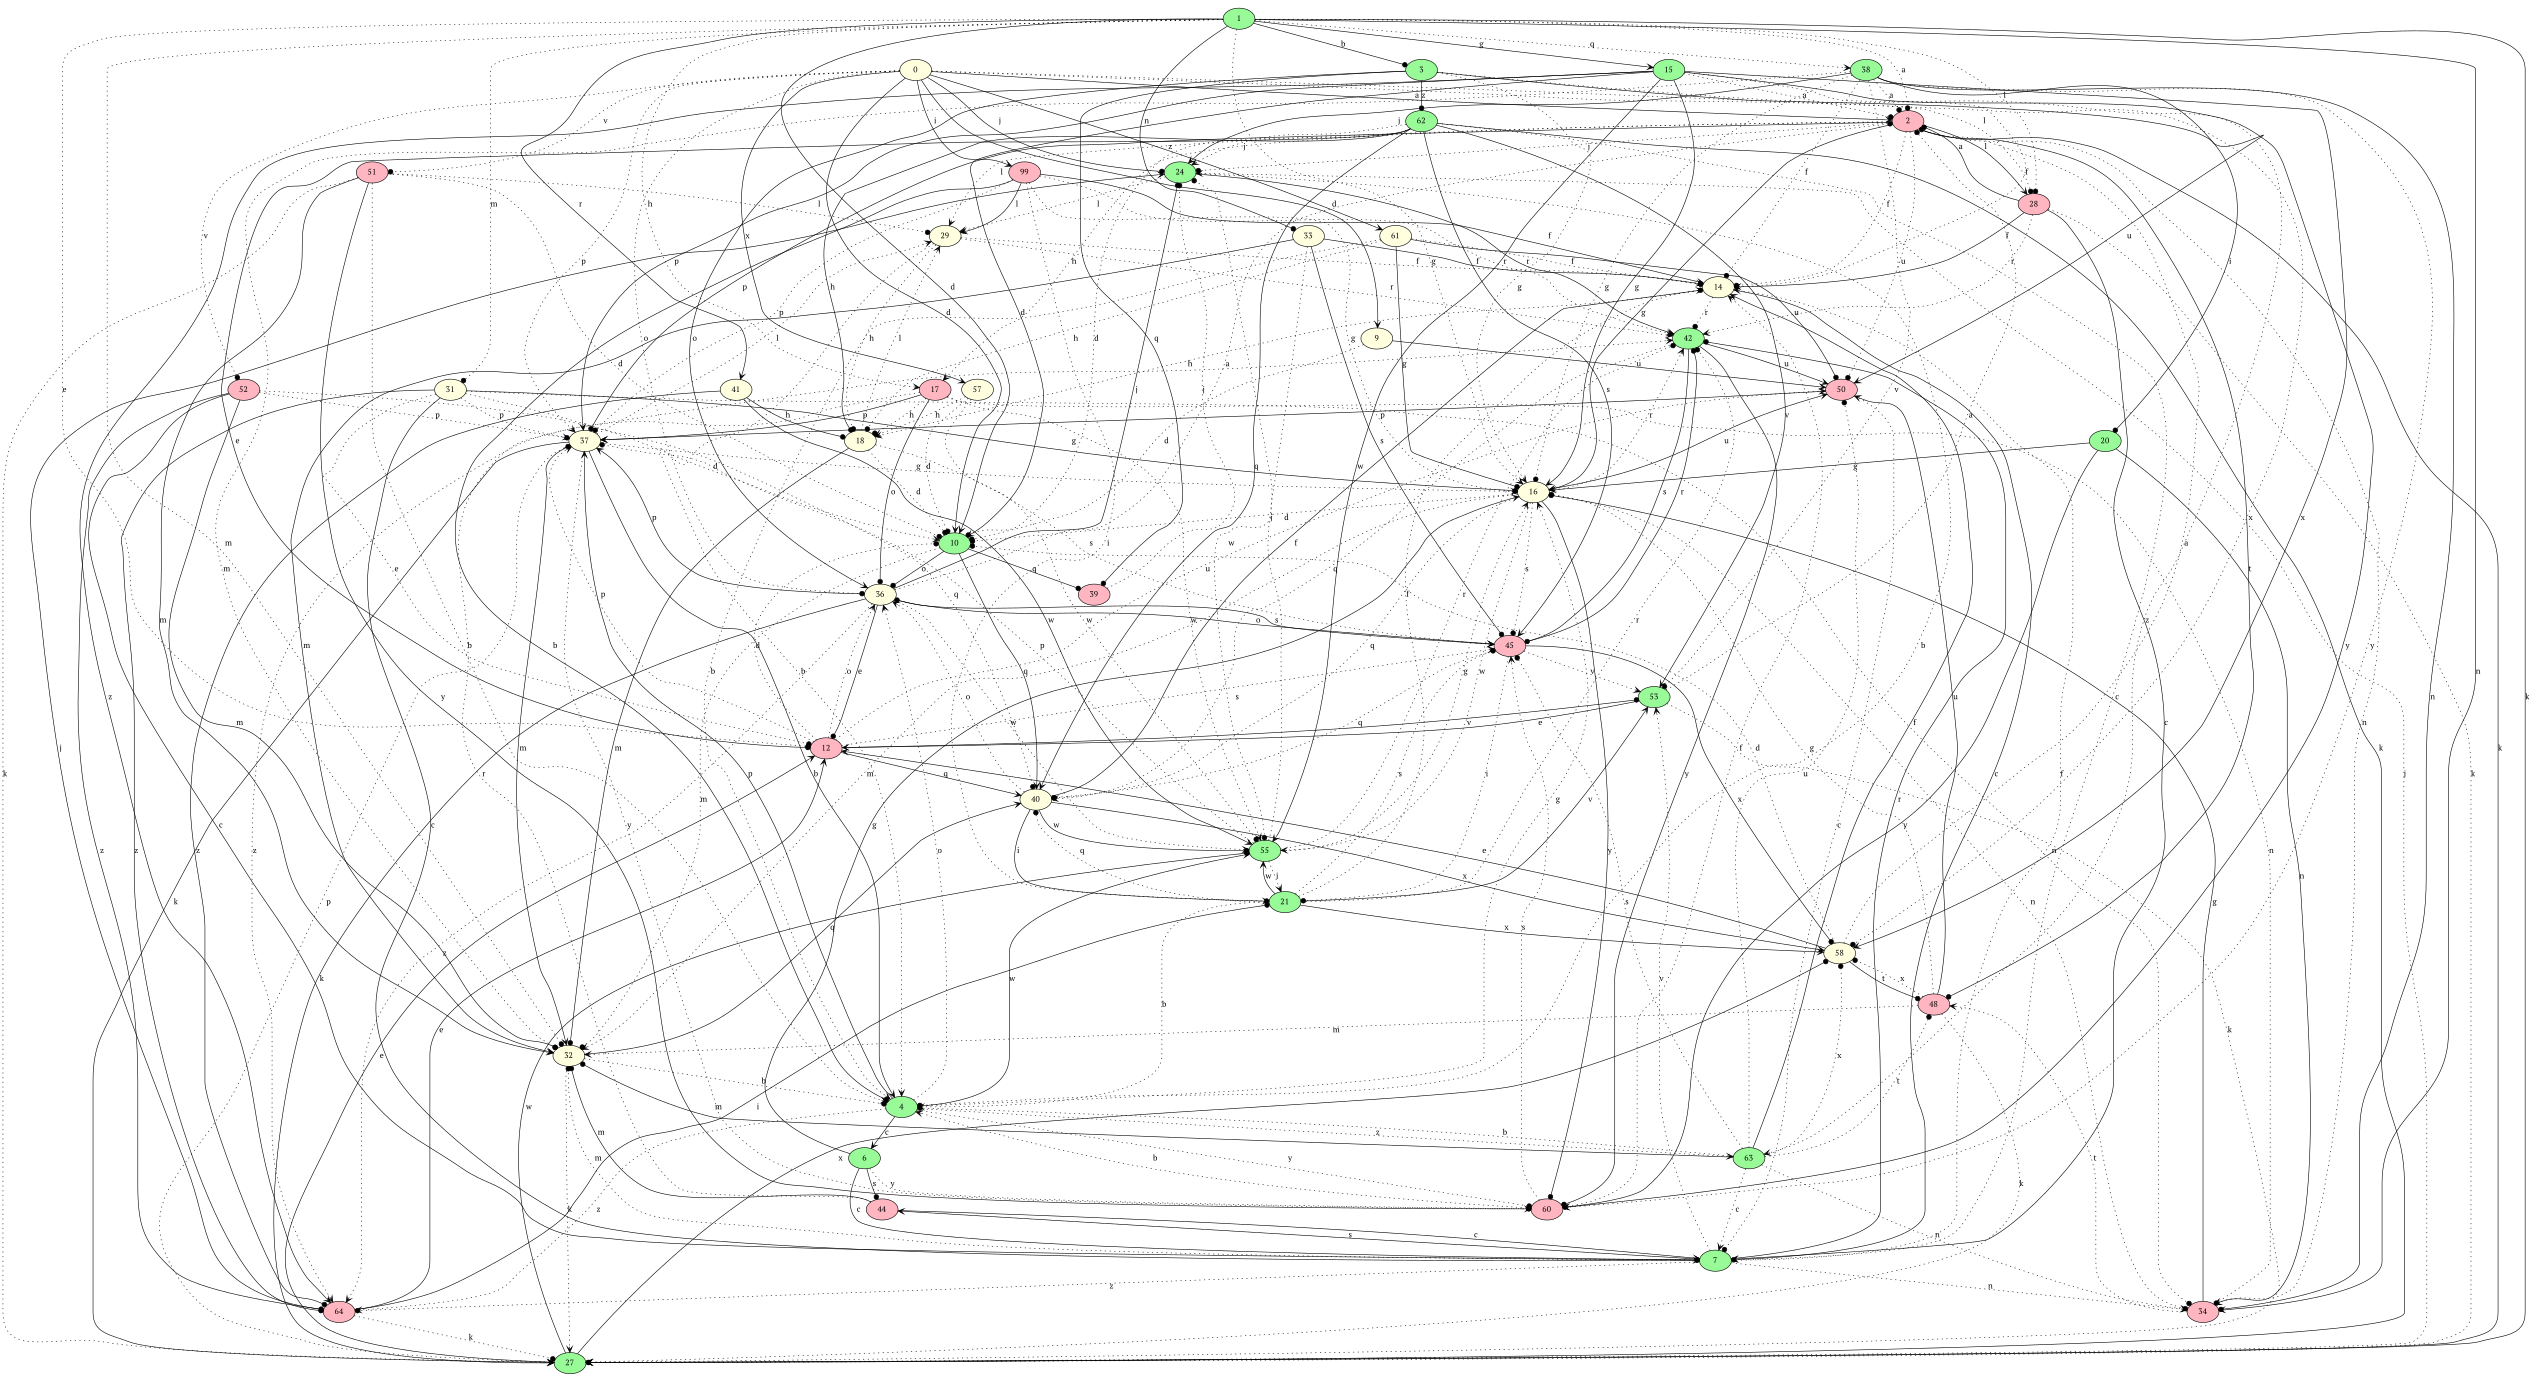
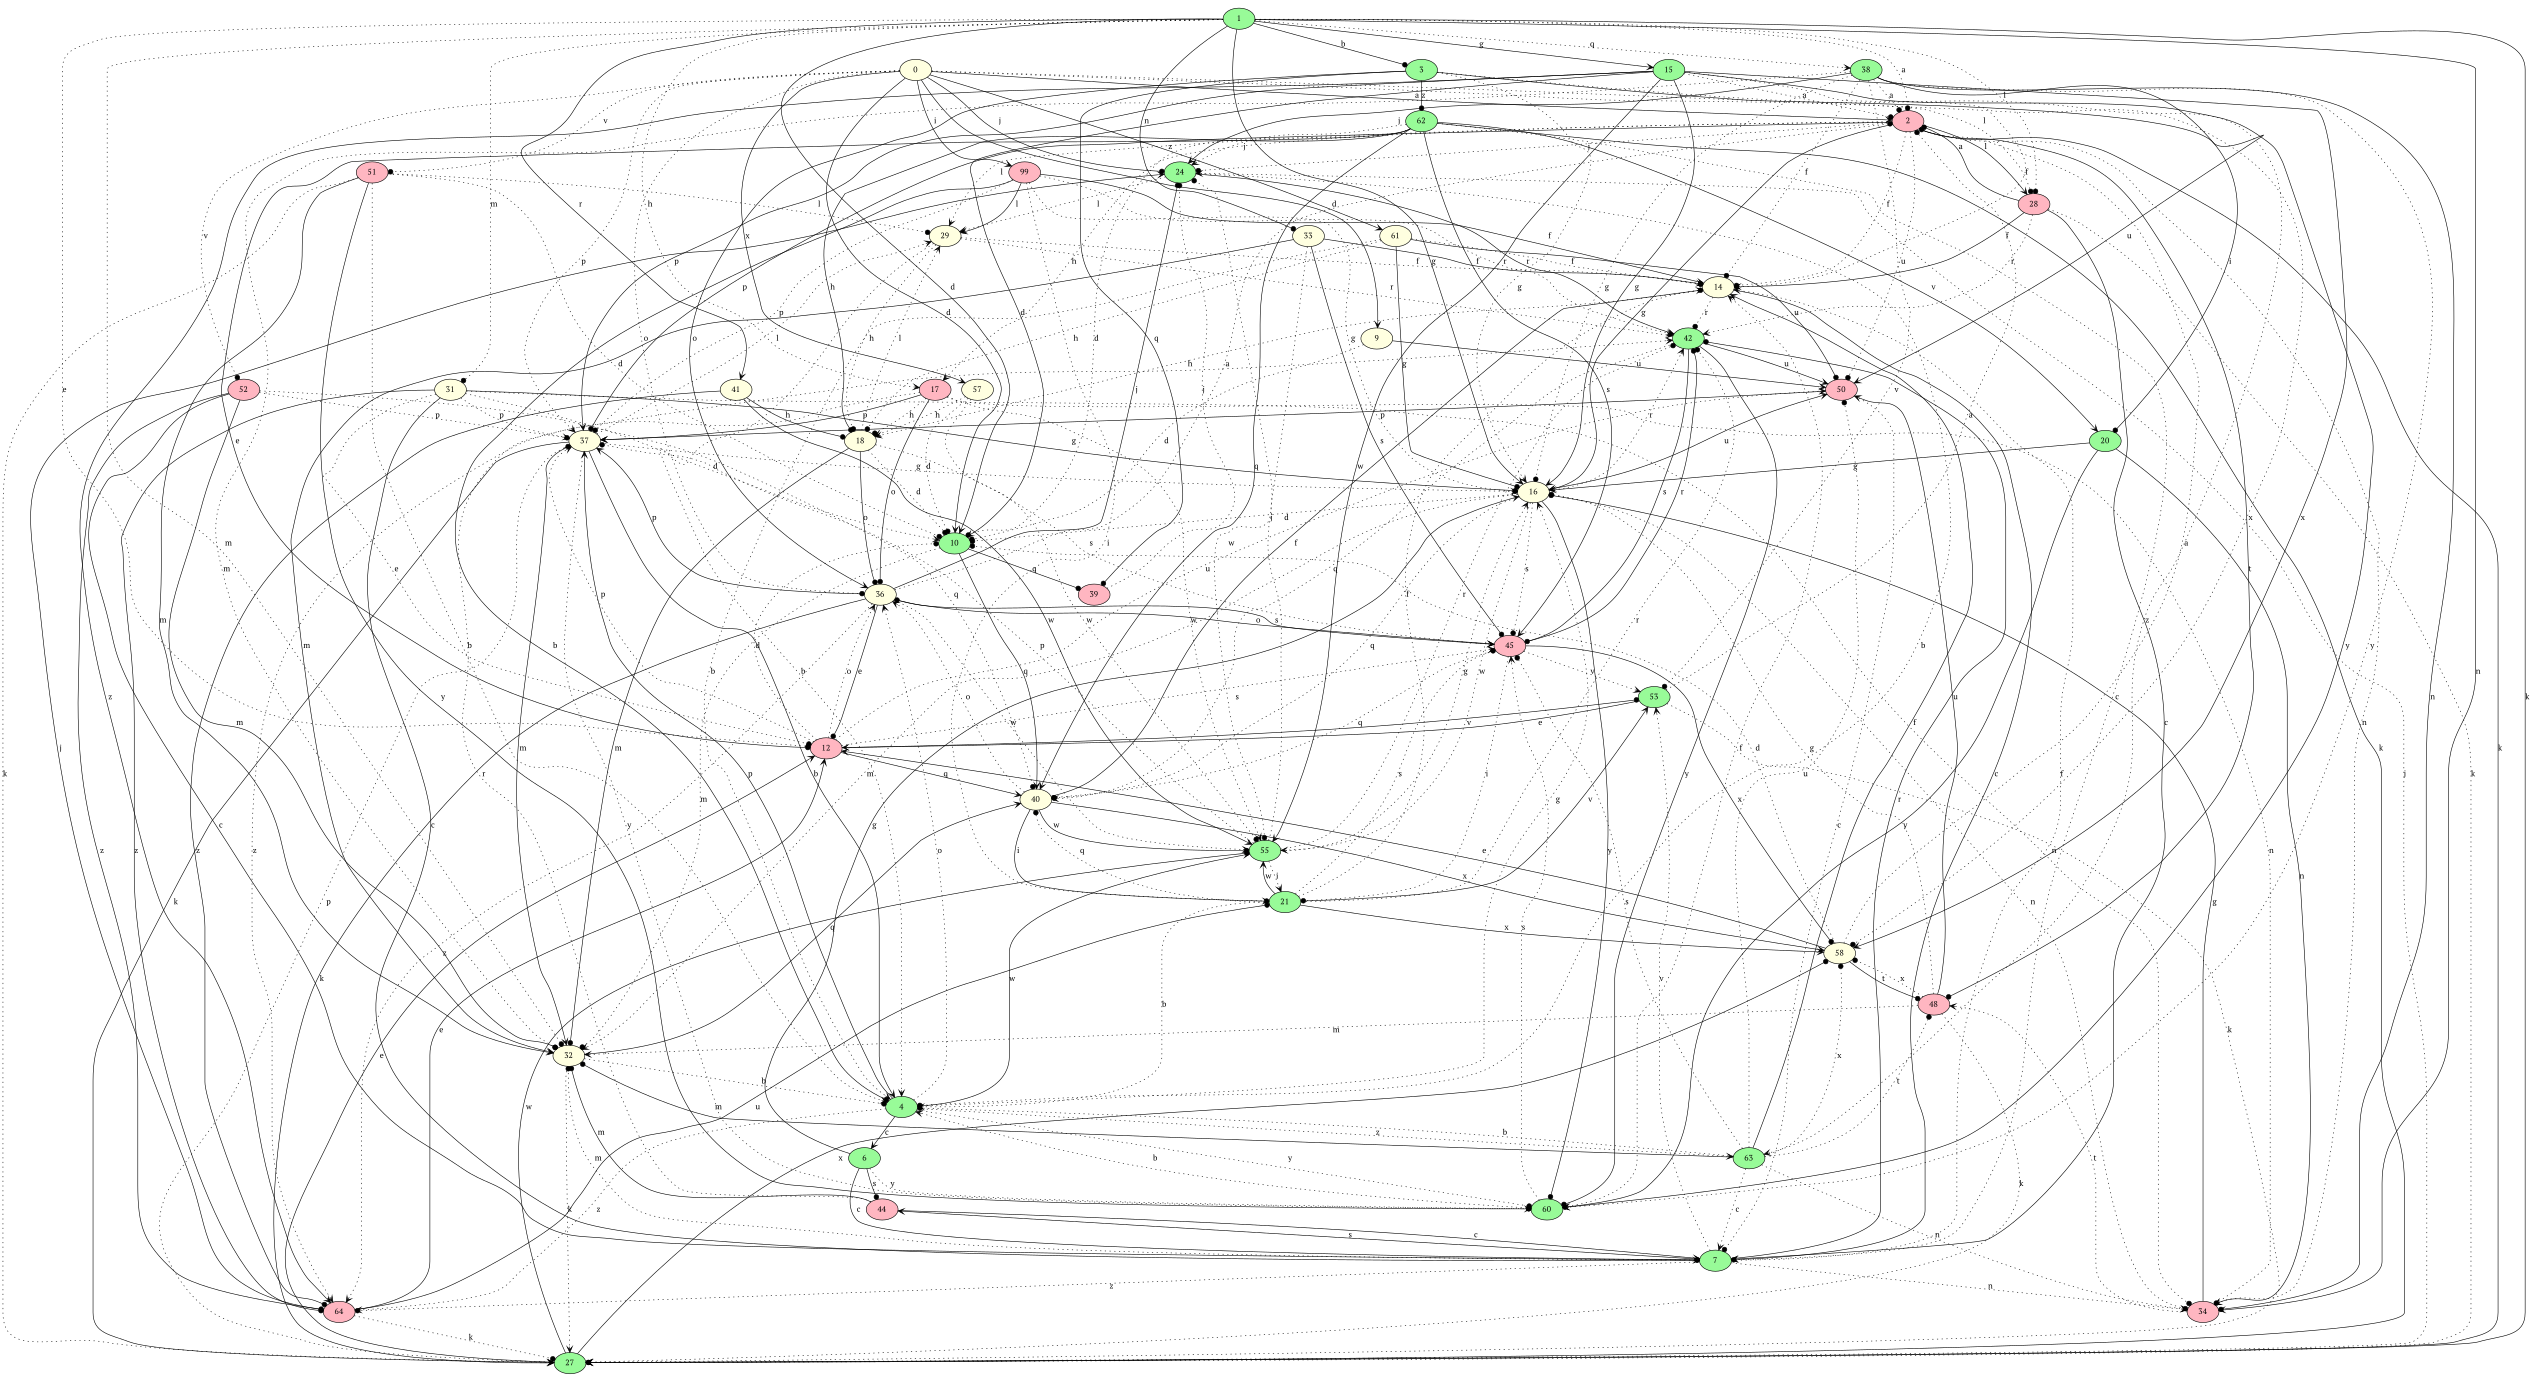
(1407, 216) -> (1407, 216)
(1760, 301) -> (1788, 227)
(918, 569) -> (863, 516)
(758, 1107) -> (758, 1107)
(1547, 1209) -> (1547, 1209)
